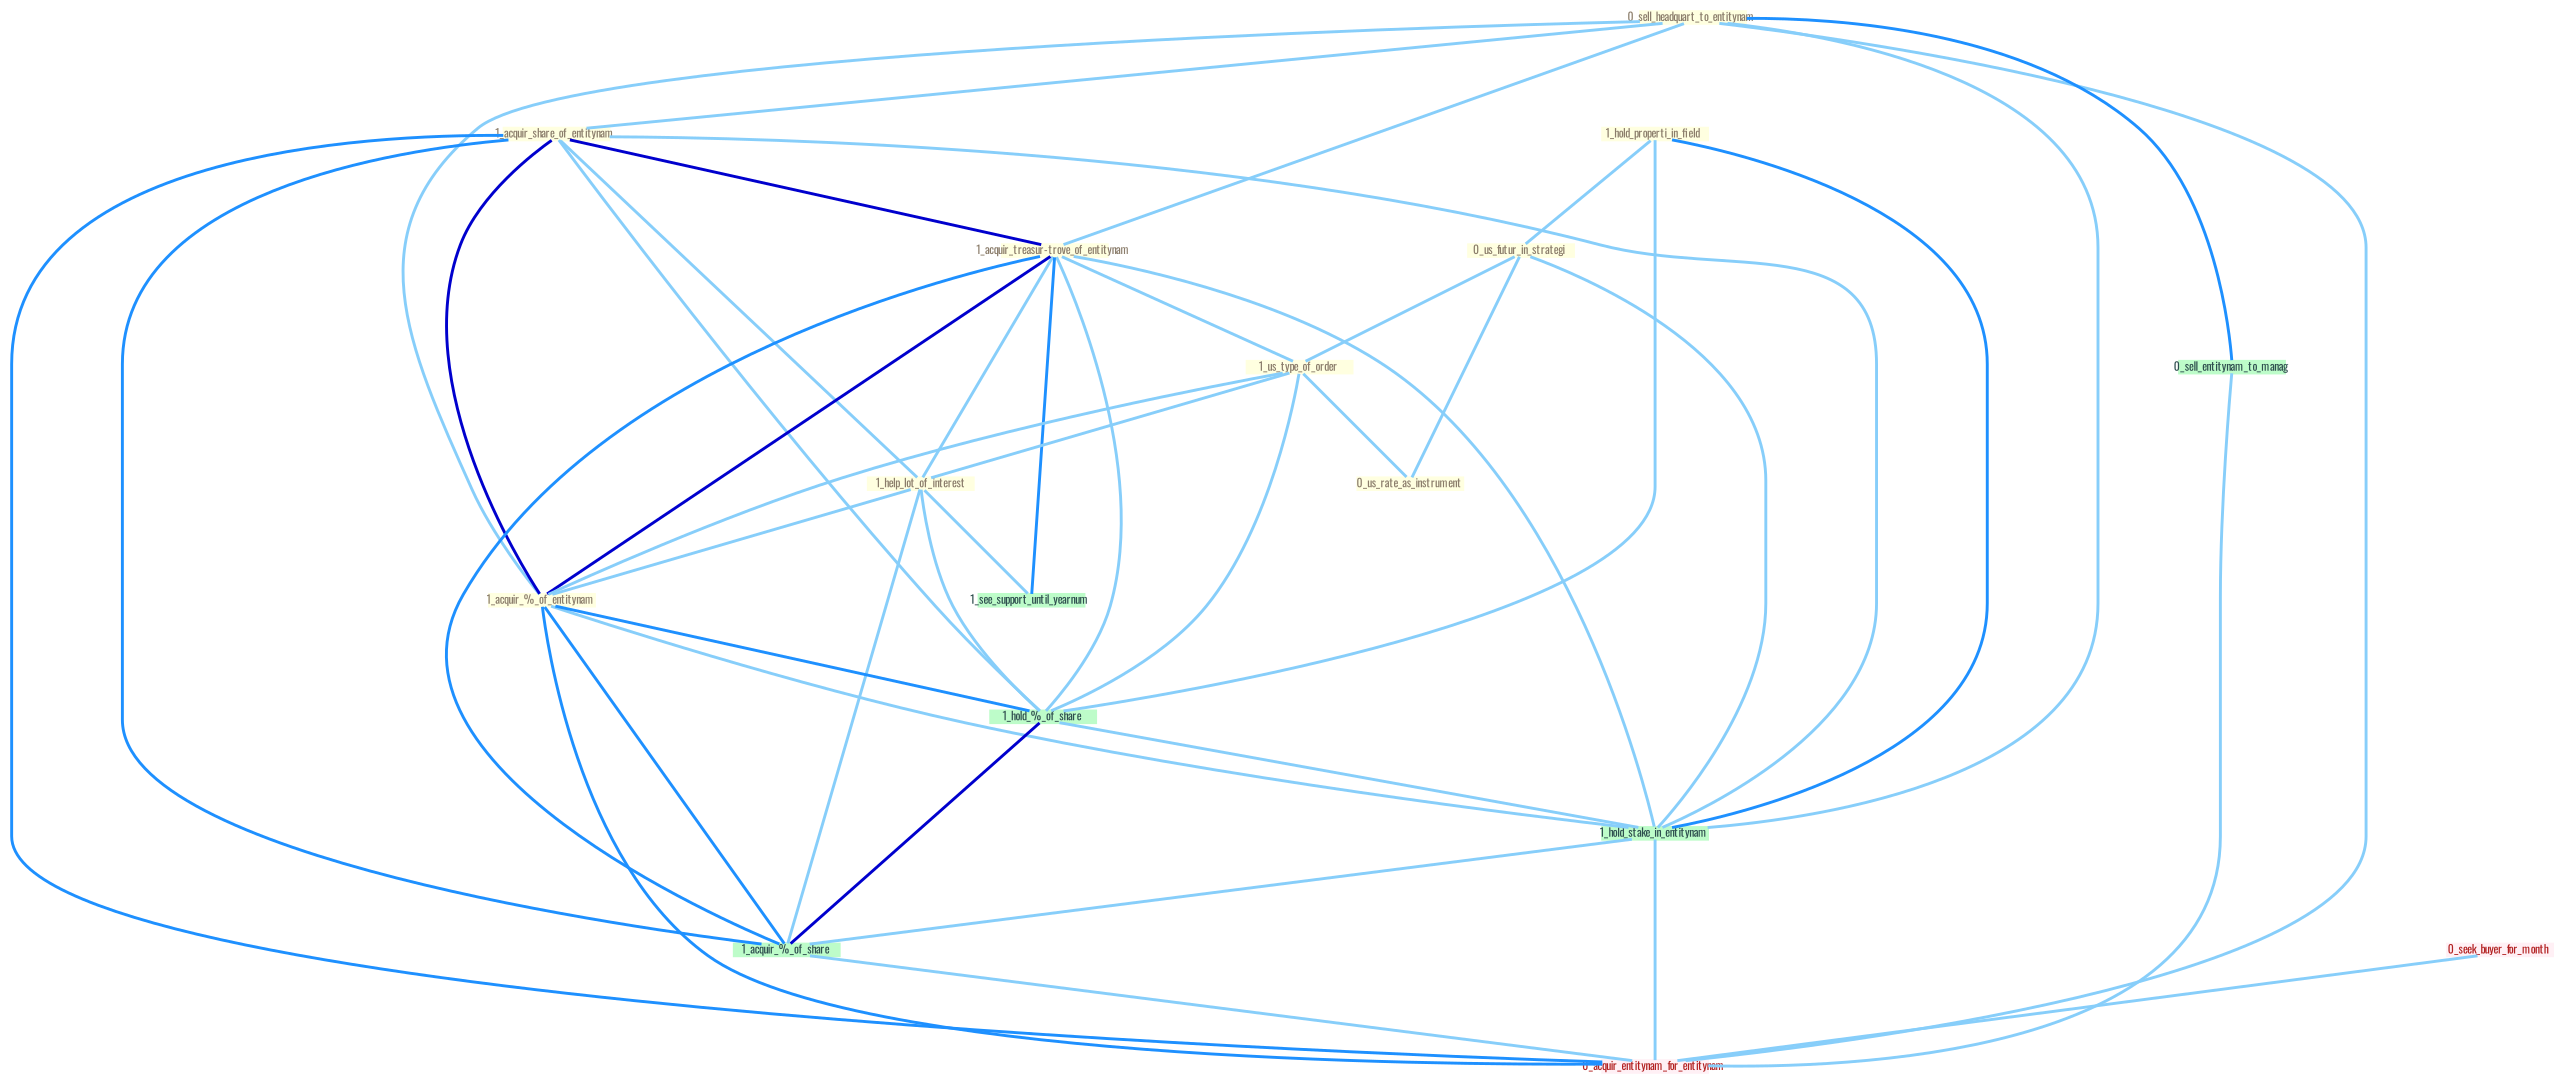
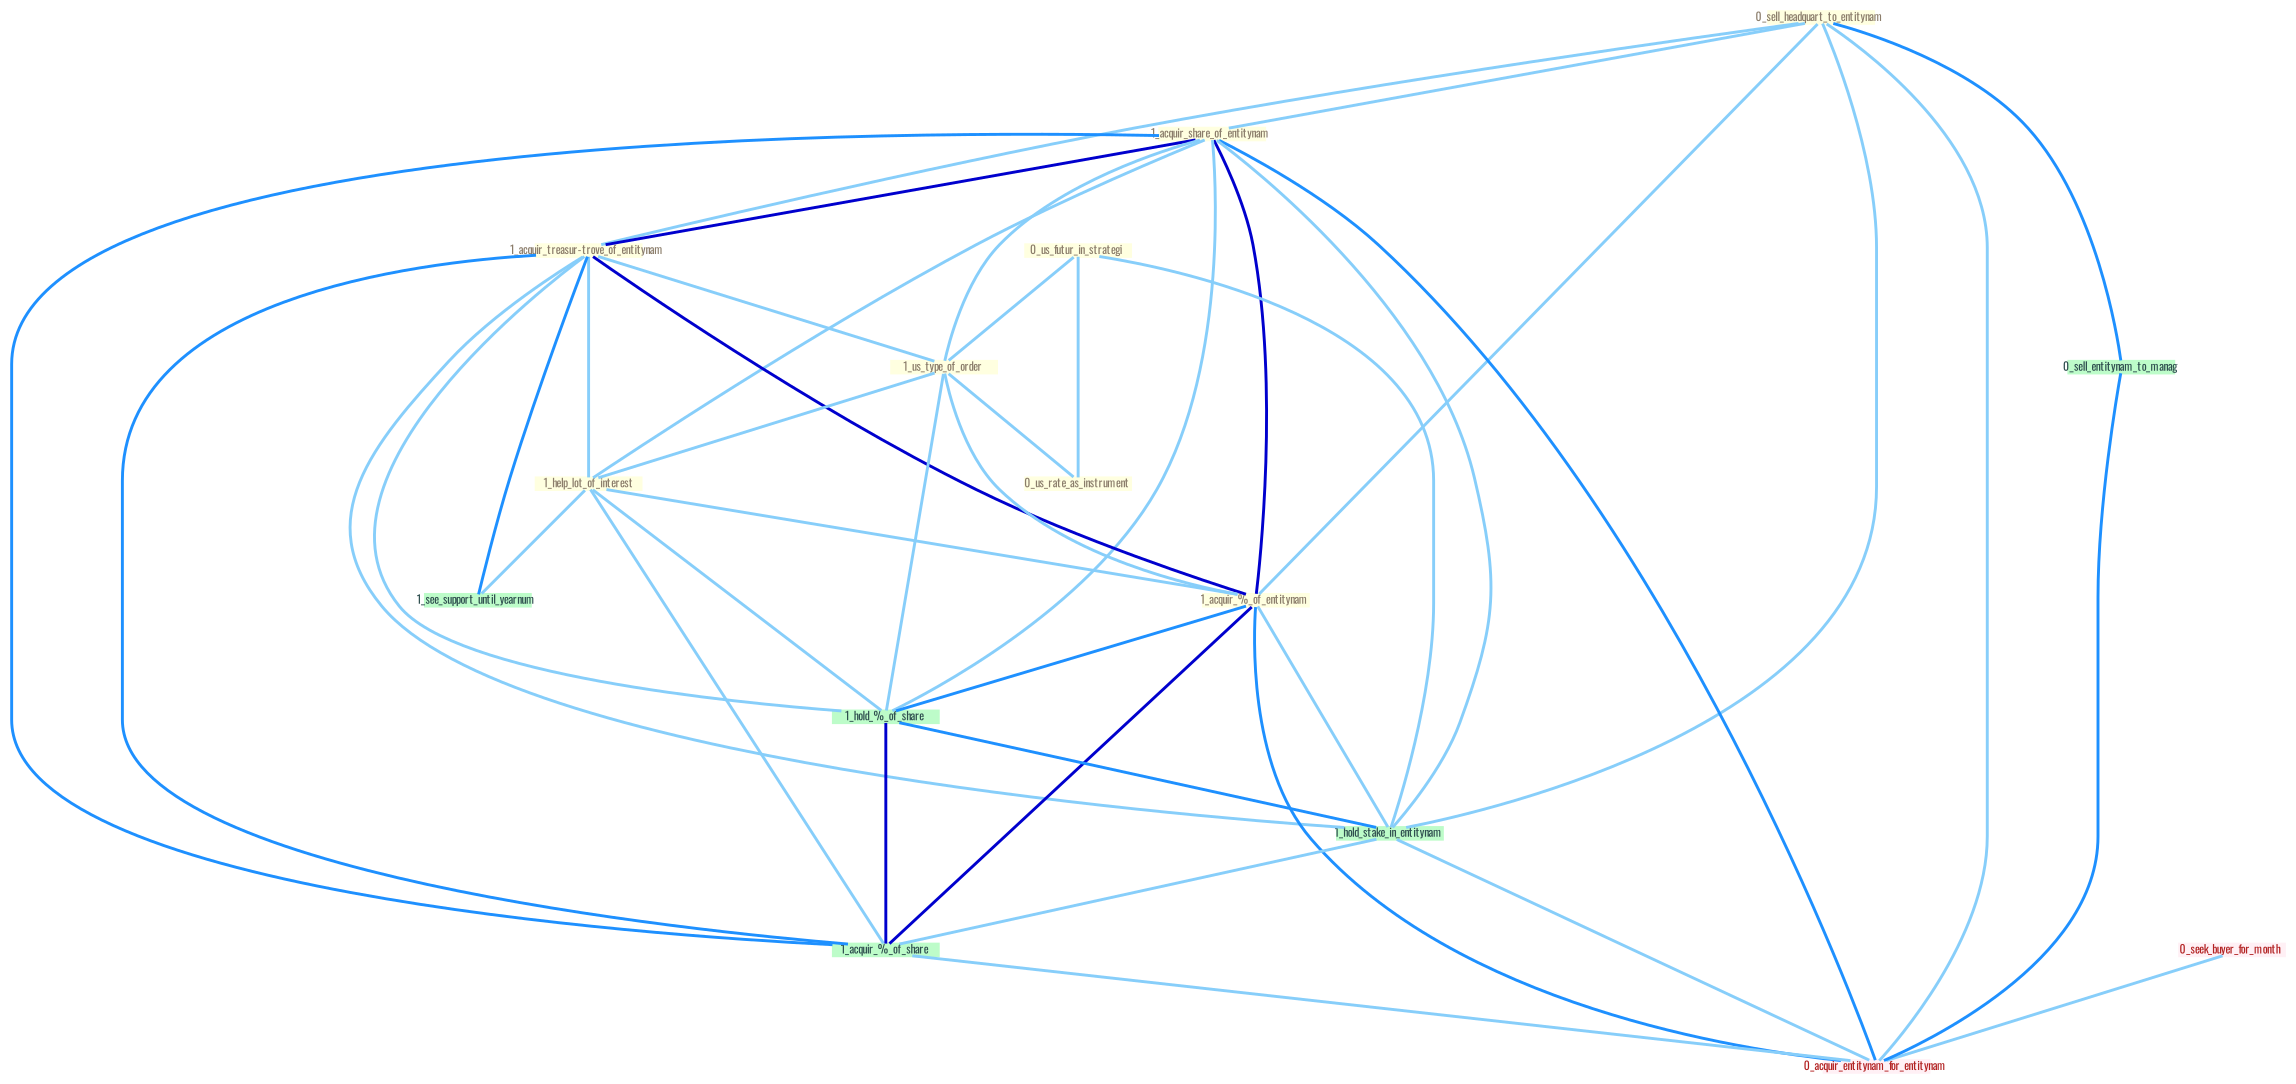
(1655, 134) -> none
none -> (986, 262)
(1277, 762) -> (1138, 775)
(665, 775) -> (1107, 742)
(2203, 911) -> (2098, 767)
